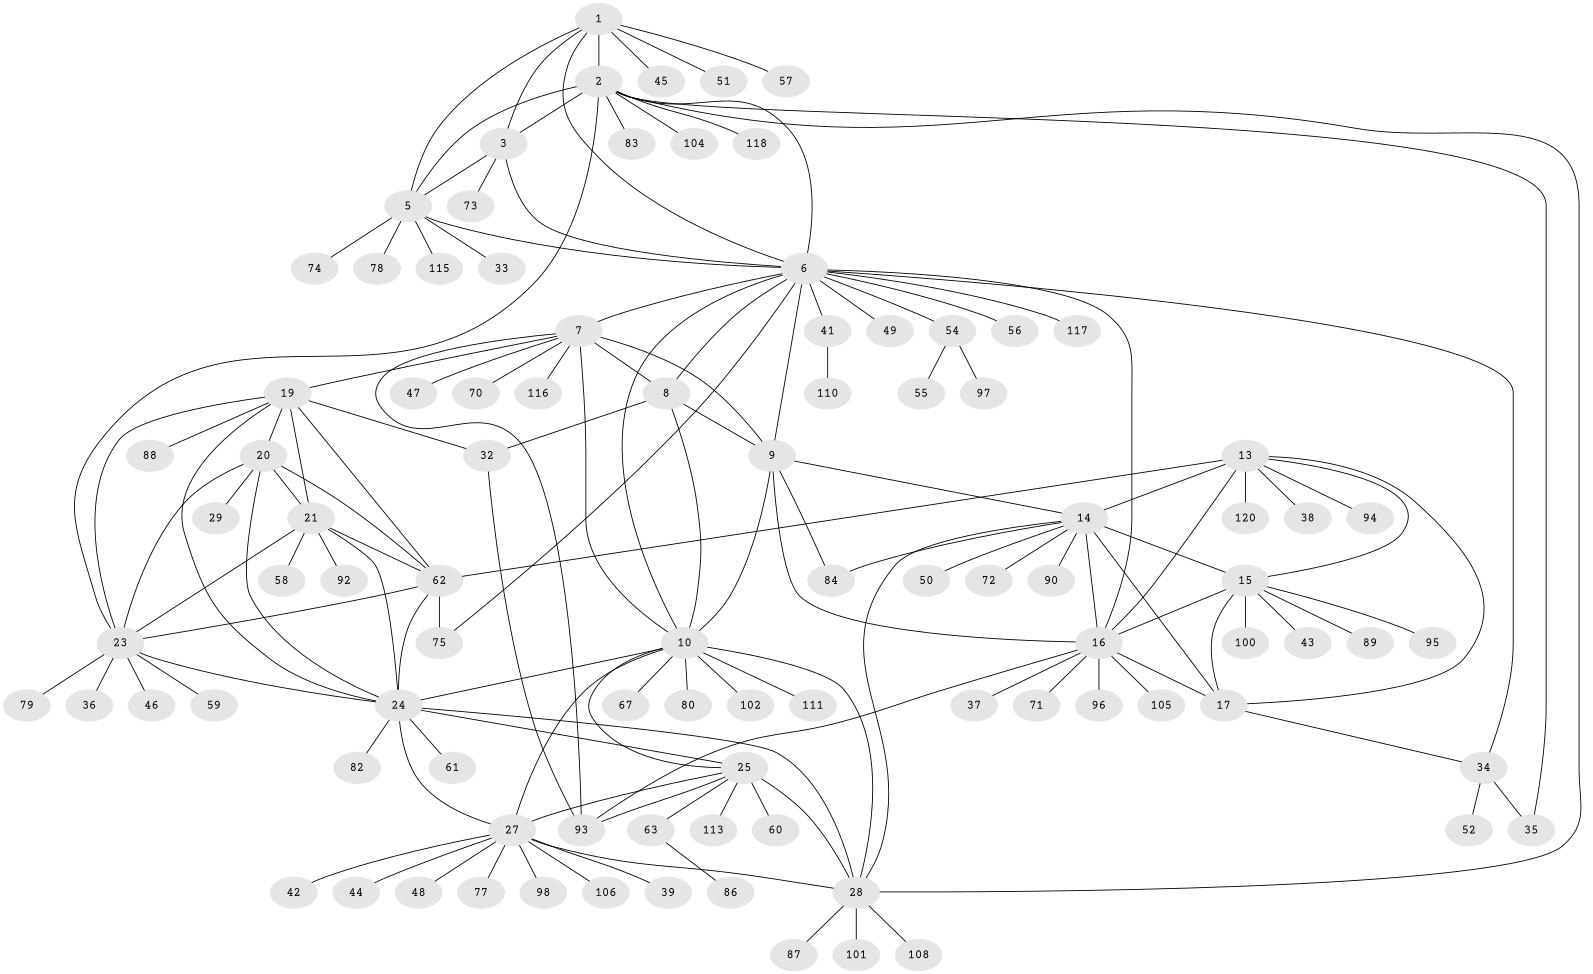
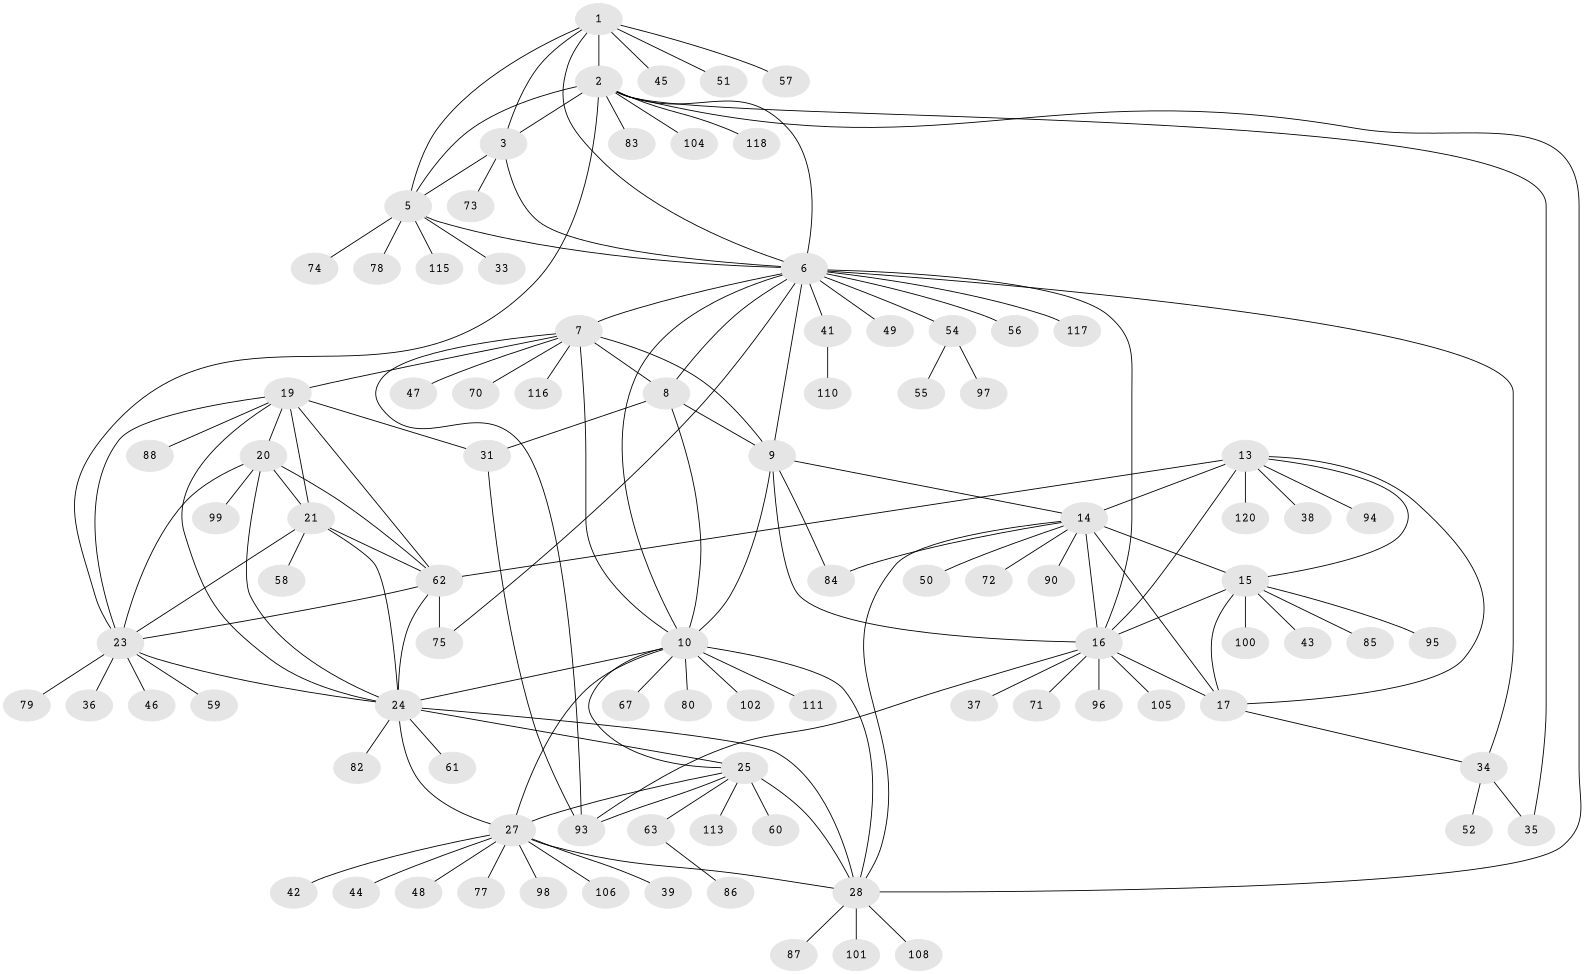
(487, 456) -> (487, 456)
(216, 518) -> (216, 518)
(344, 581) -> none
(1370, 643) -> (1370, 643)
